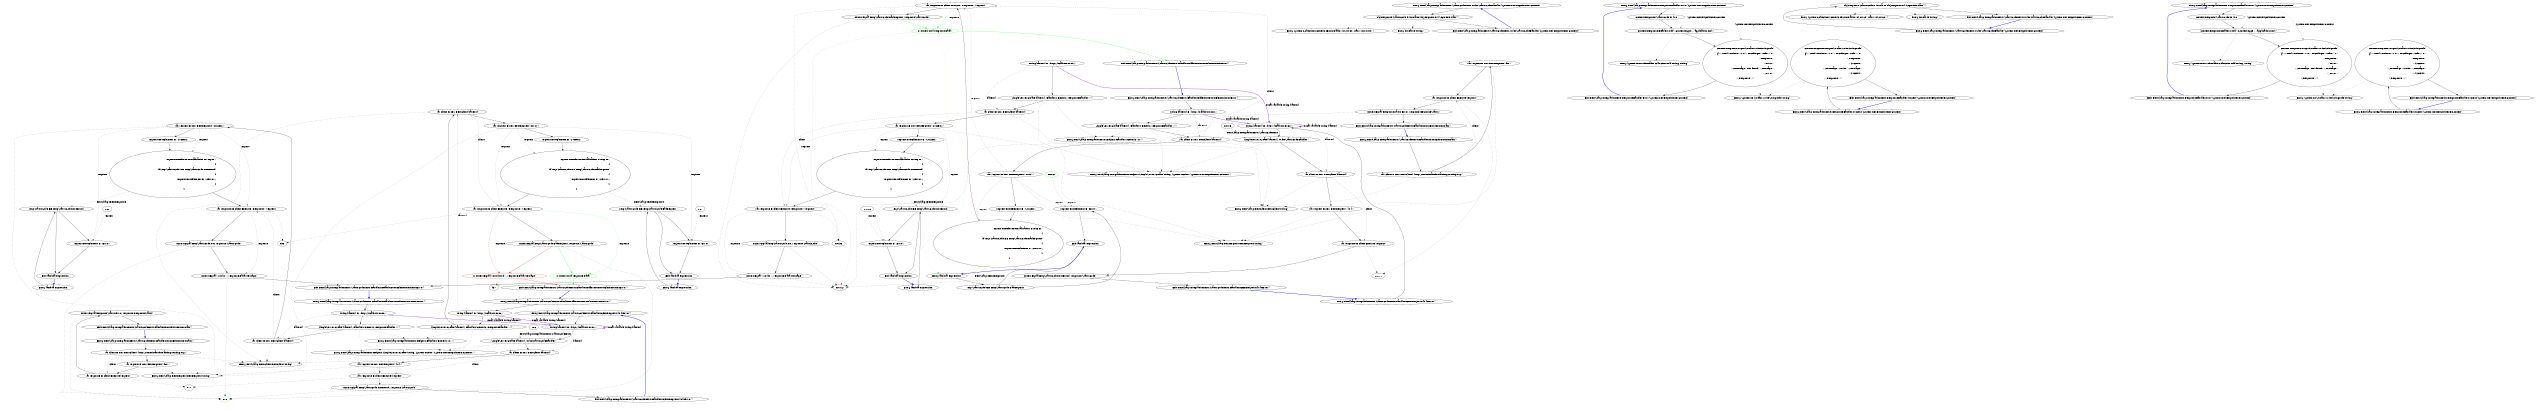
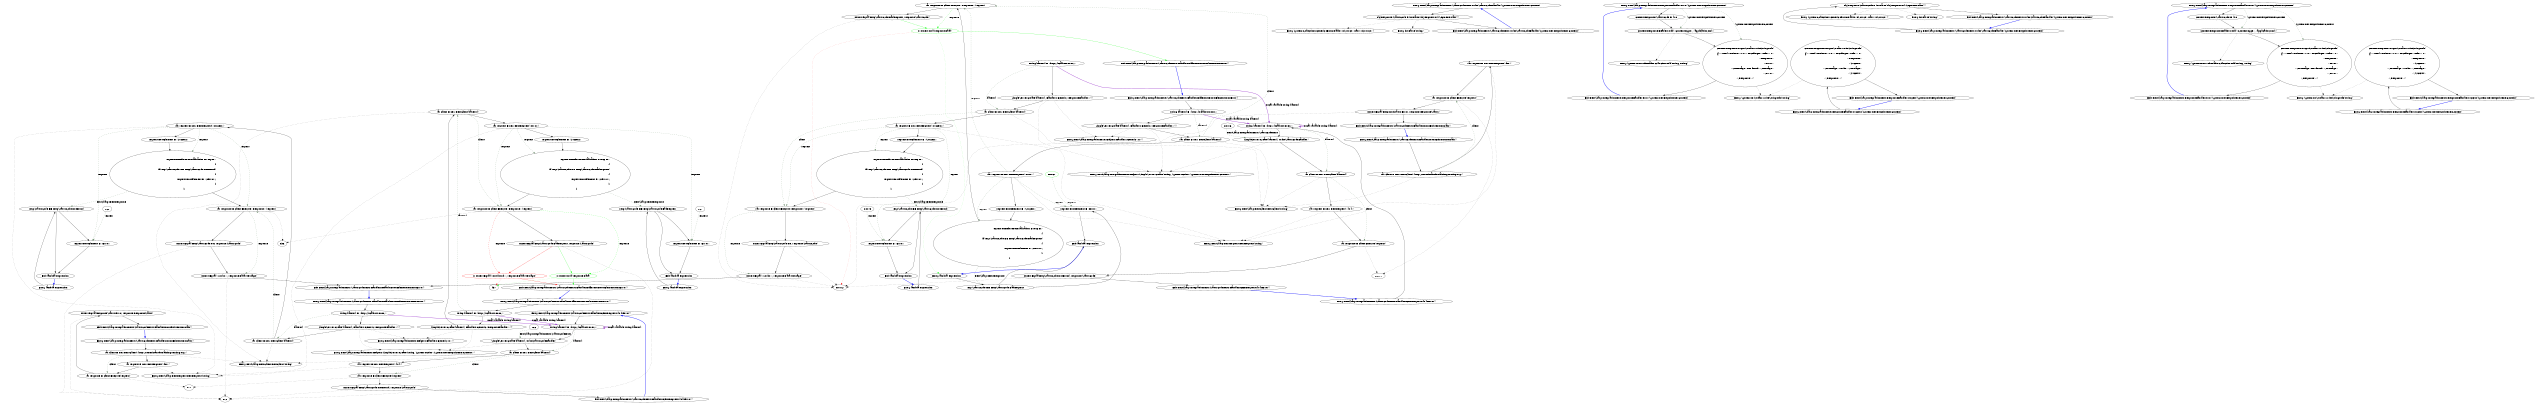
(867, 209) -> (867, 209)
(839, 244) -> none
(225, 399) -> (225, 399)
